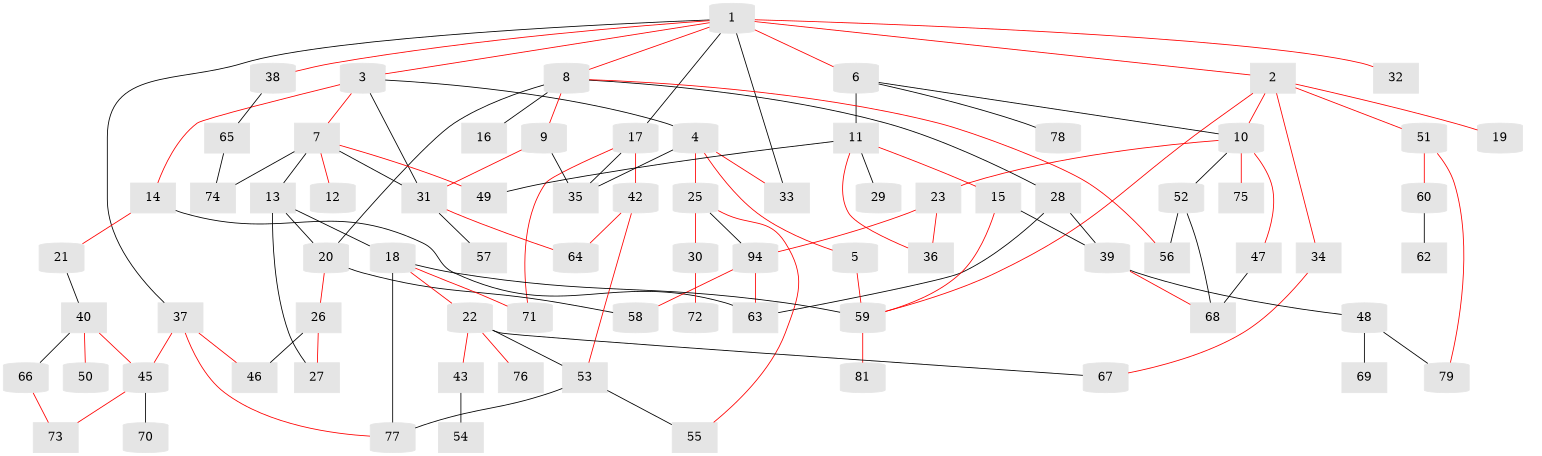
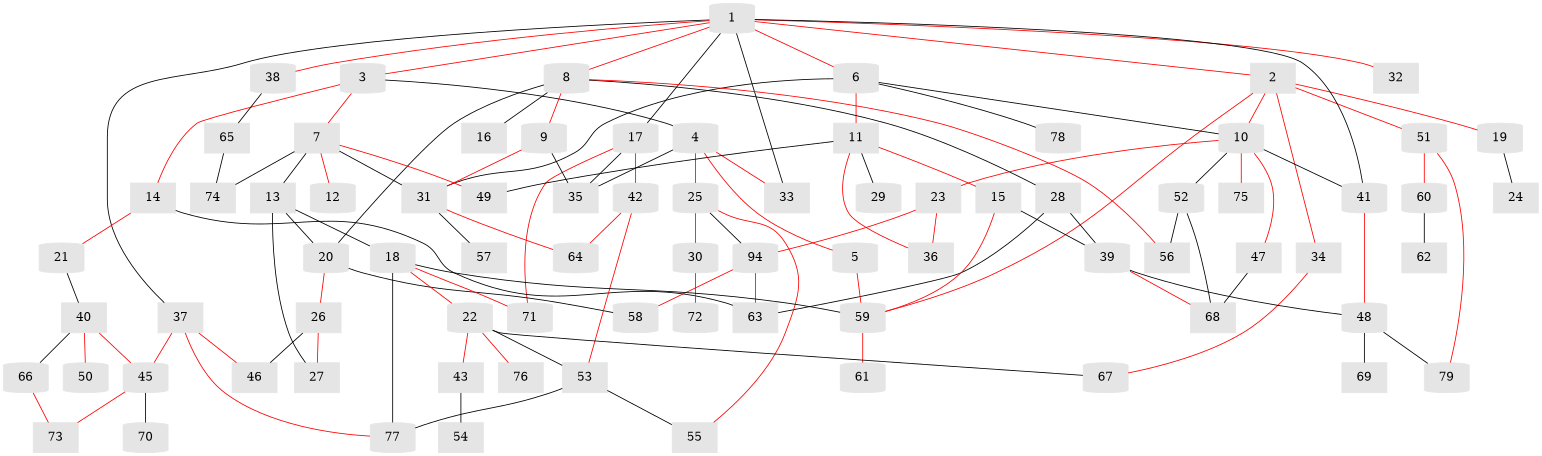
(856, 101) -> (856, 101)
(393, 138) -> (642, 108)
none -> (1364, 198)
none -> (1516, 198)
(863, 378) -> (863, 378)
